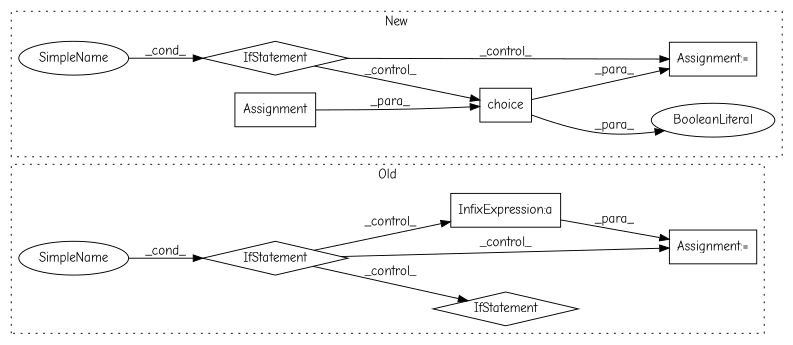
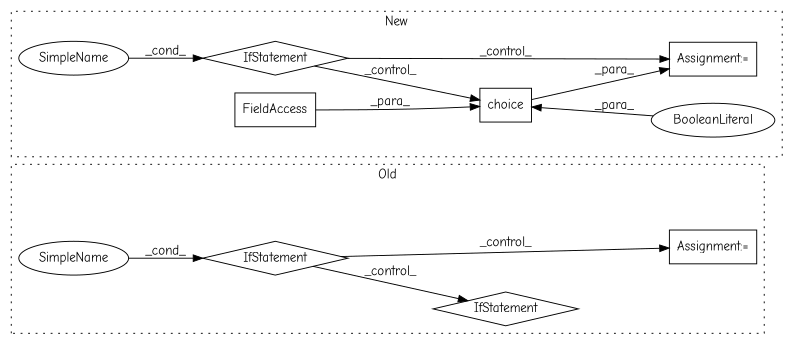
(275, 110) -> (275, 110)
(592, 132) -> (597, 112)
(506, 210) -> none
